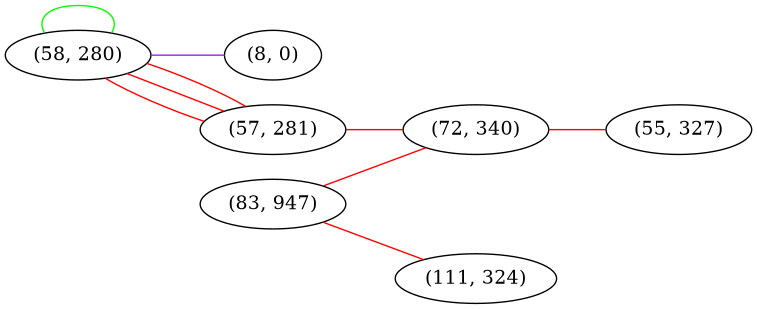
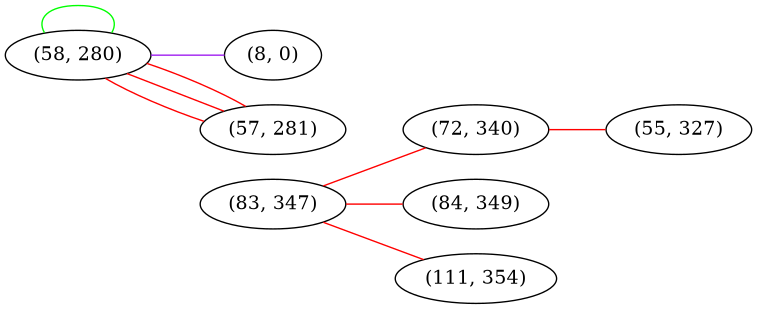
(374, 130) -> none
(273, 204) -> (273, 204)
none -> (476, 204)
(476, 279) -> (476, 279)
